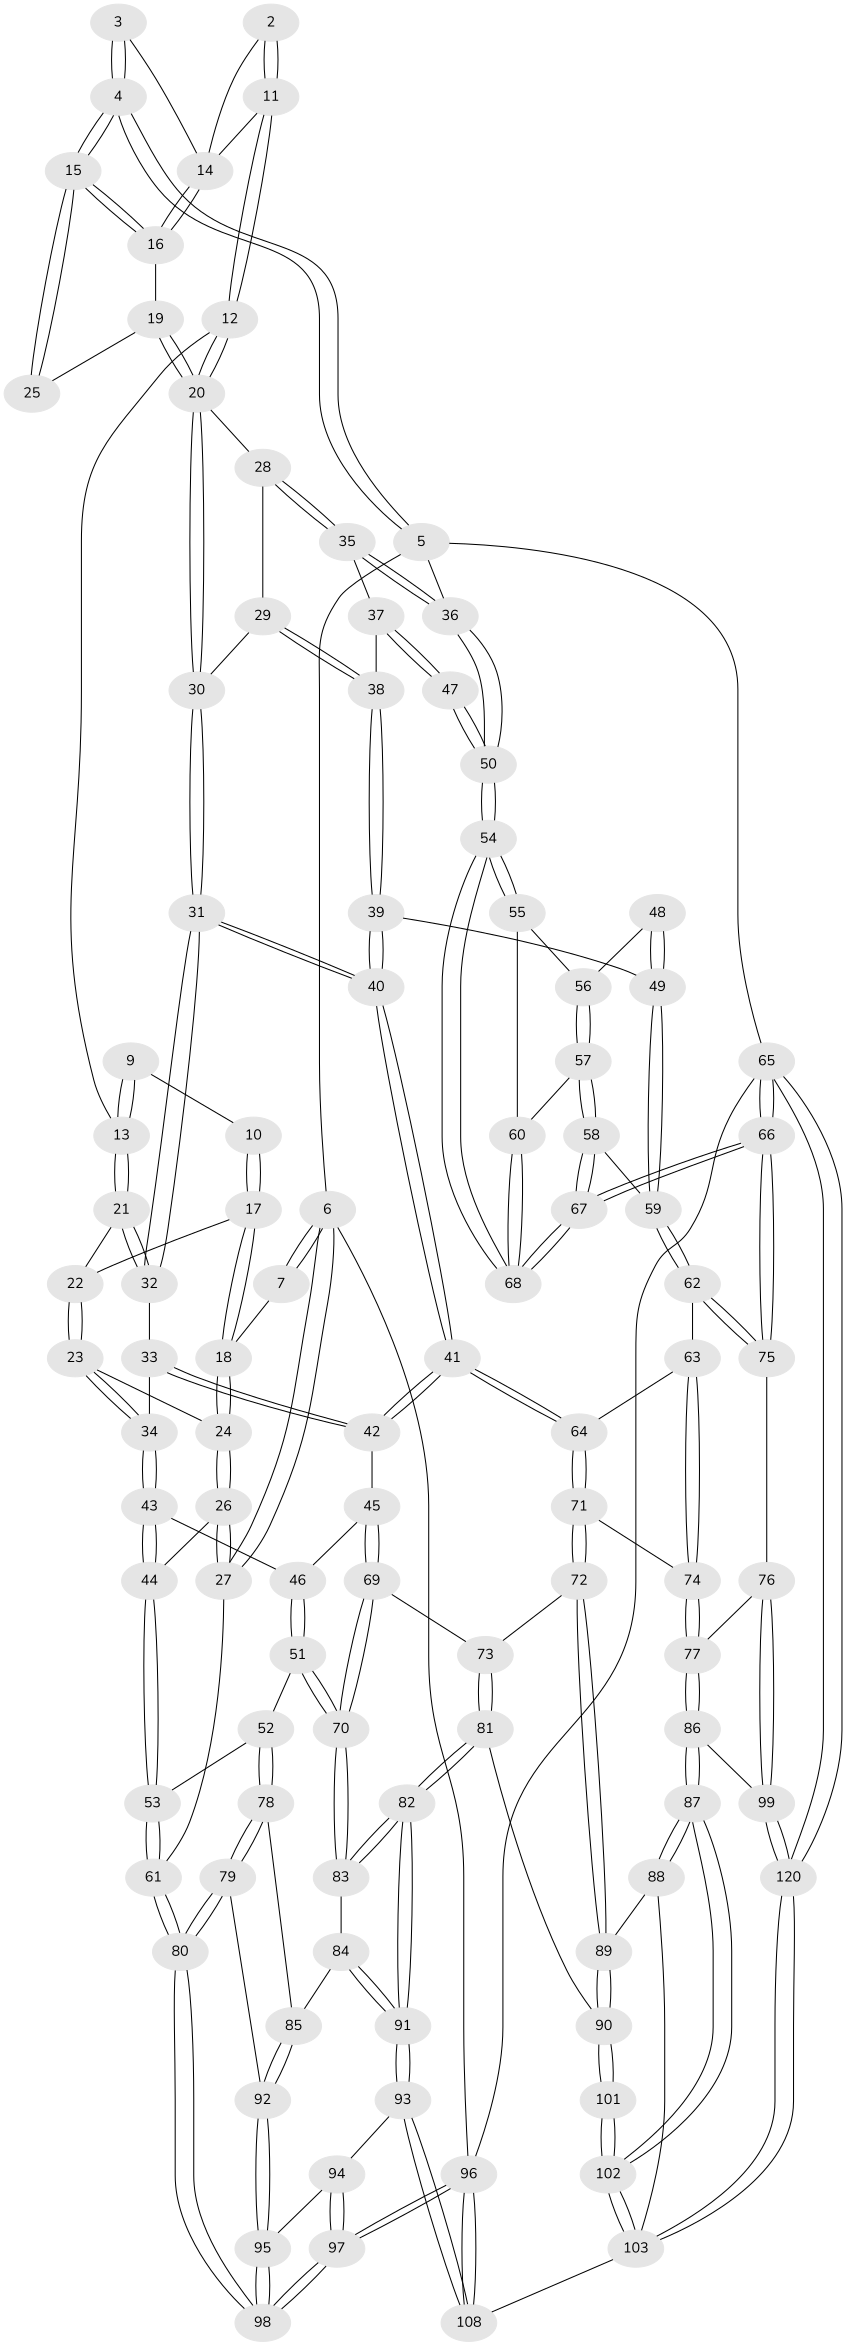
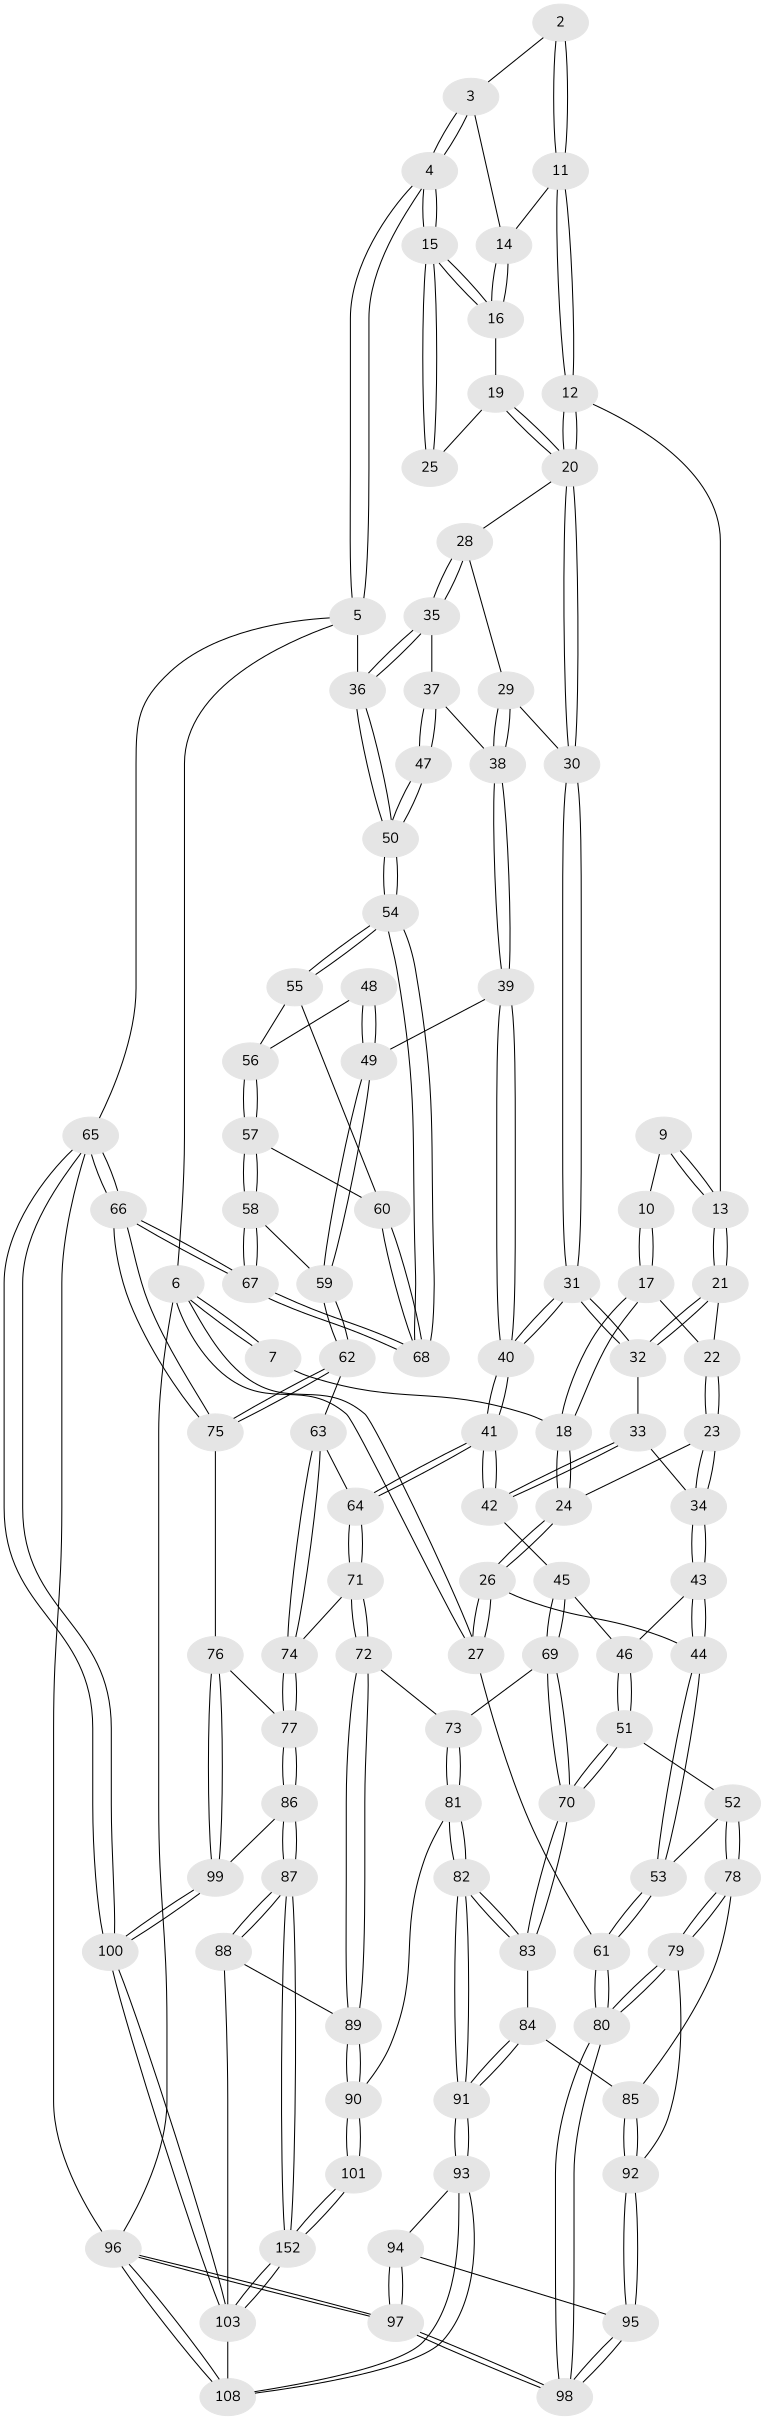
(227, 93) -> (516, 60)
(788, 1878) -> (110, 1952)
(608, 2174) -> (288, 2249)
